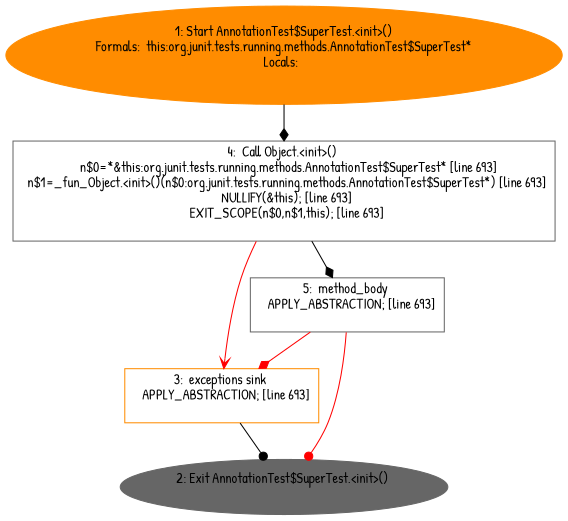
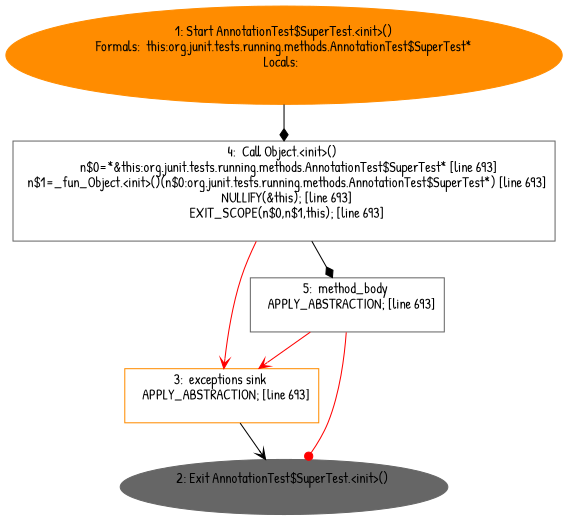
(289, 347) -> (289, 347)
(250, 438) -> (250, 438)
